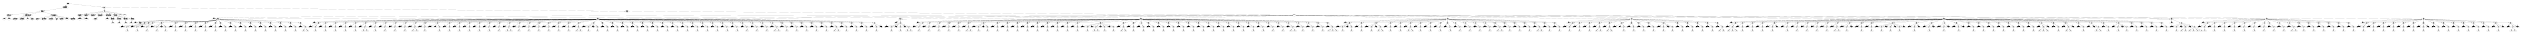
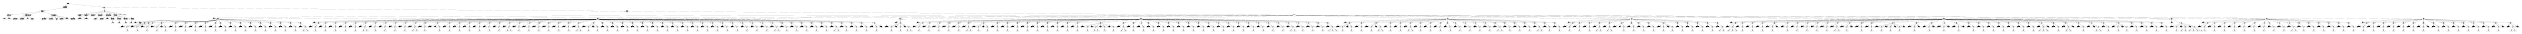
(37, 19) -> none
none -> (101, 19)
